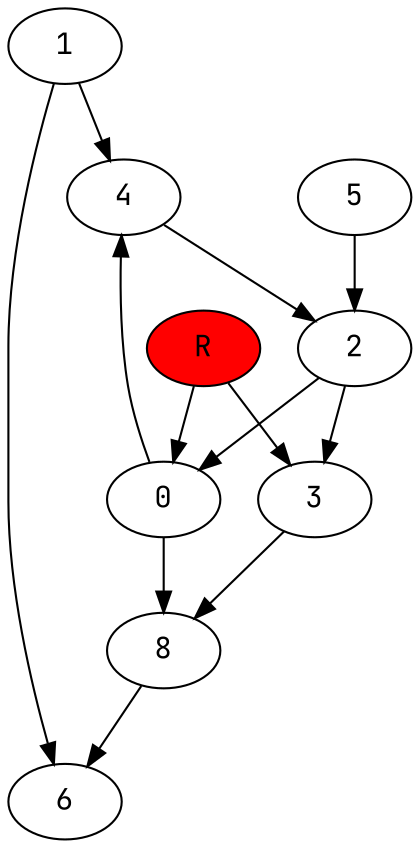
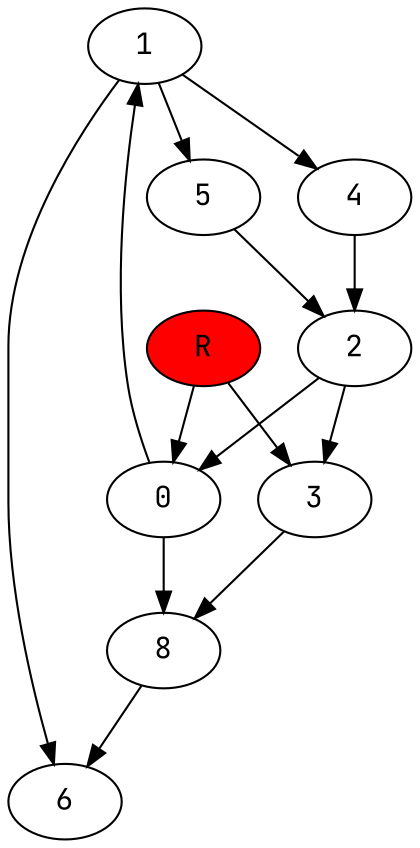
none -> (170, 112)
(125, 361) -> (121, 285)
